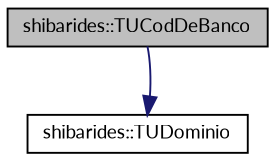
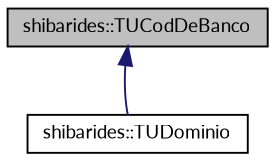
(150, 71) -> (125, 90)
